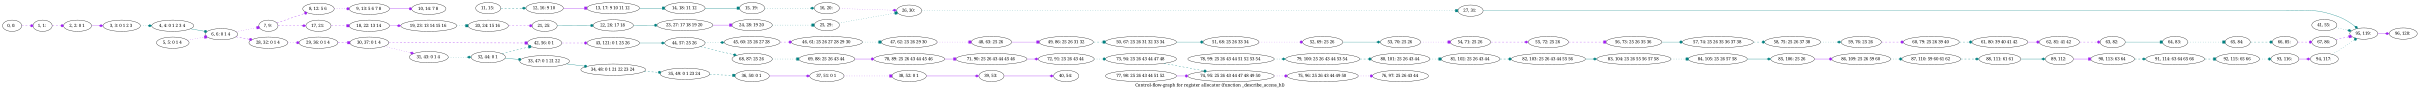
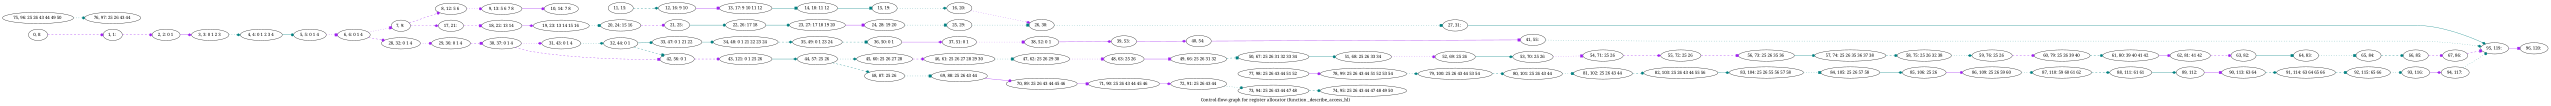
(197, 30) -> (287, 35)
(2382, 34) -> (2513, 48)
none -> (1364, 40)
(1066, 42) -> (1199, 59)
(1793, 42) -> (1924, 56)
(651, 72) -> (783, 42)
(1181, 76) -> (1313, 74)
(1279, 76) -> none
(1364, 76) -> (78, 18)
